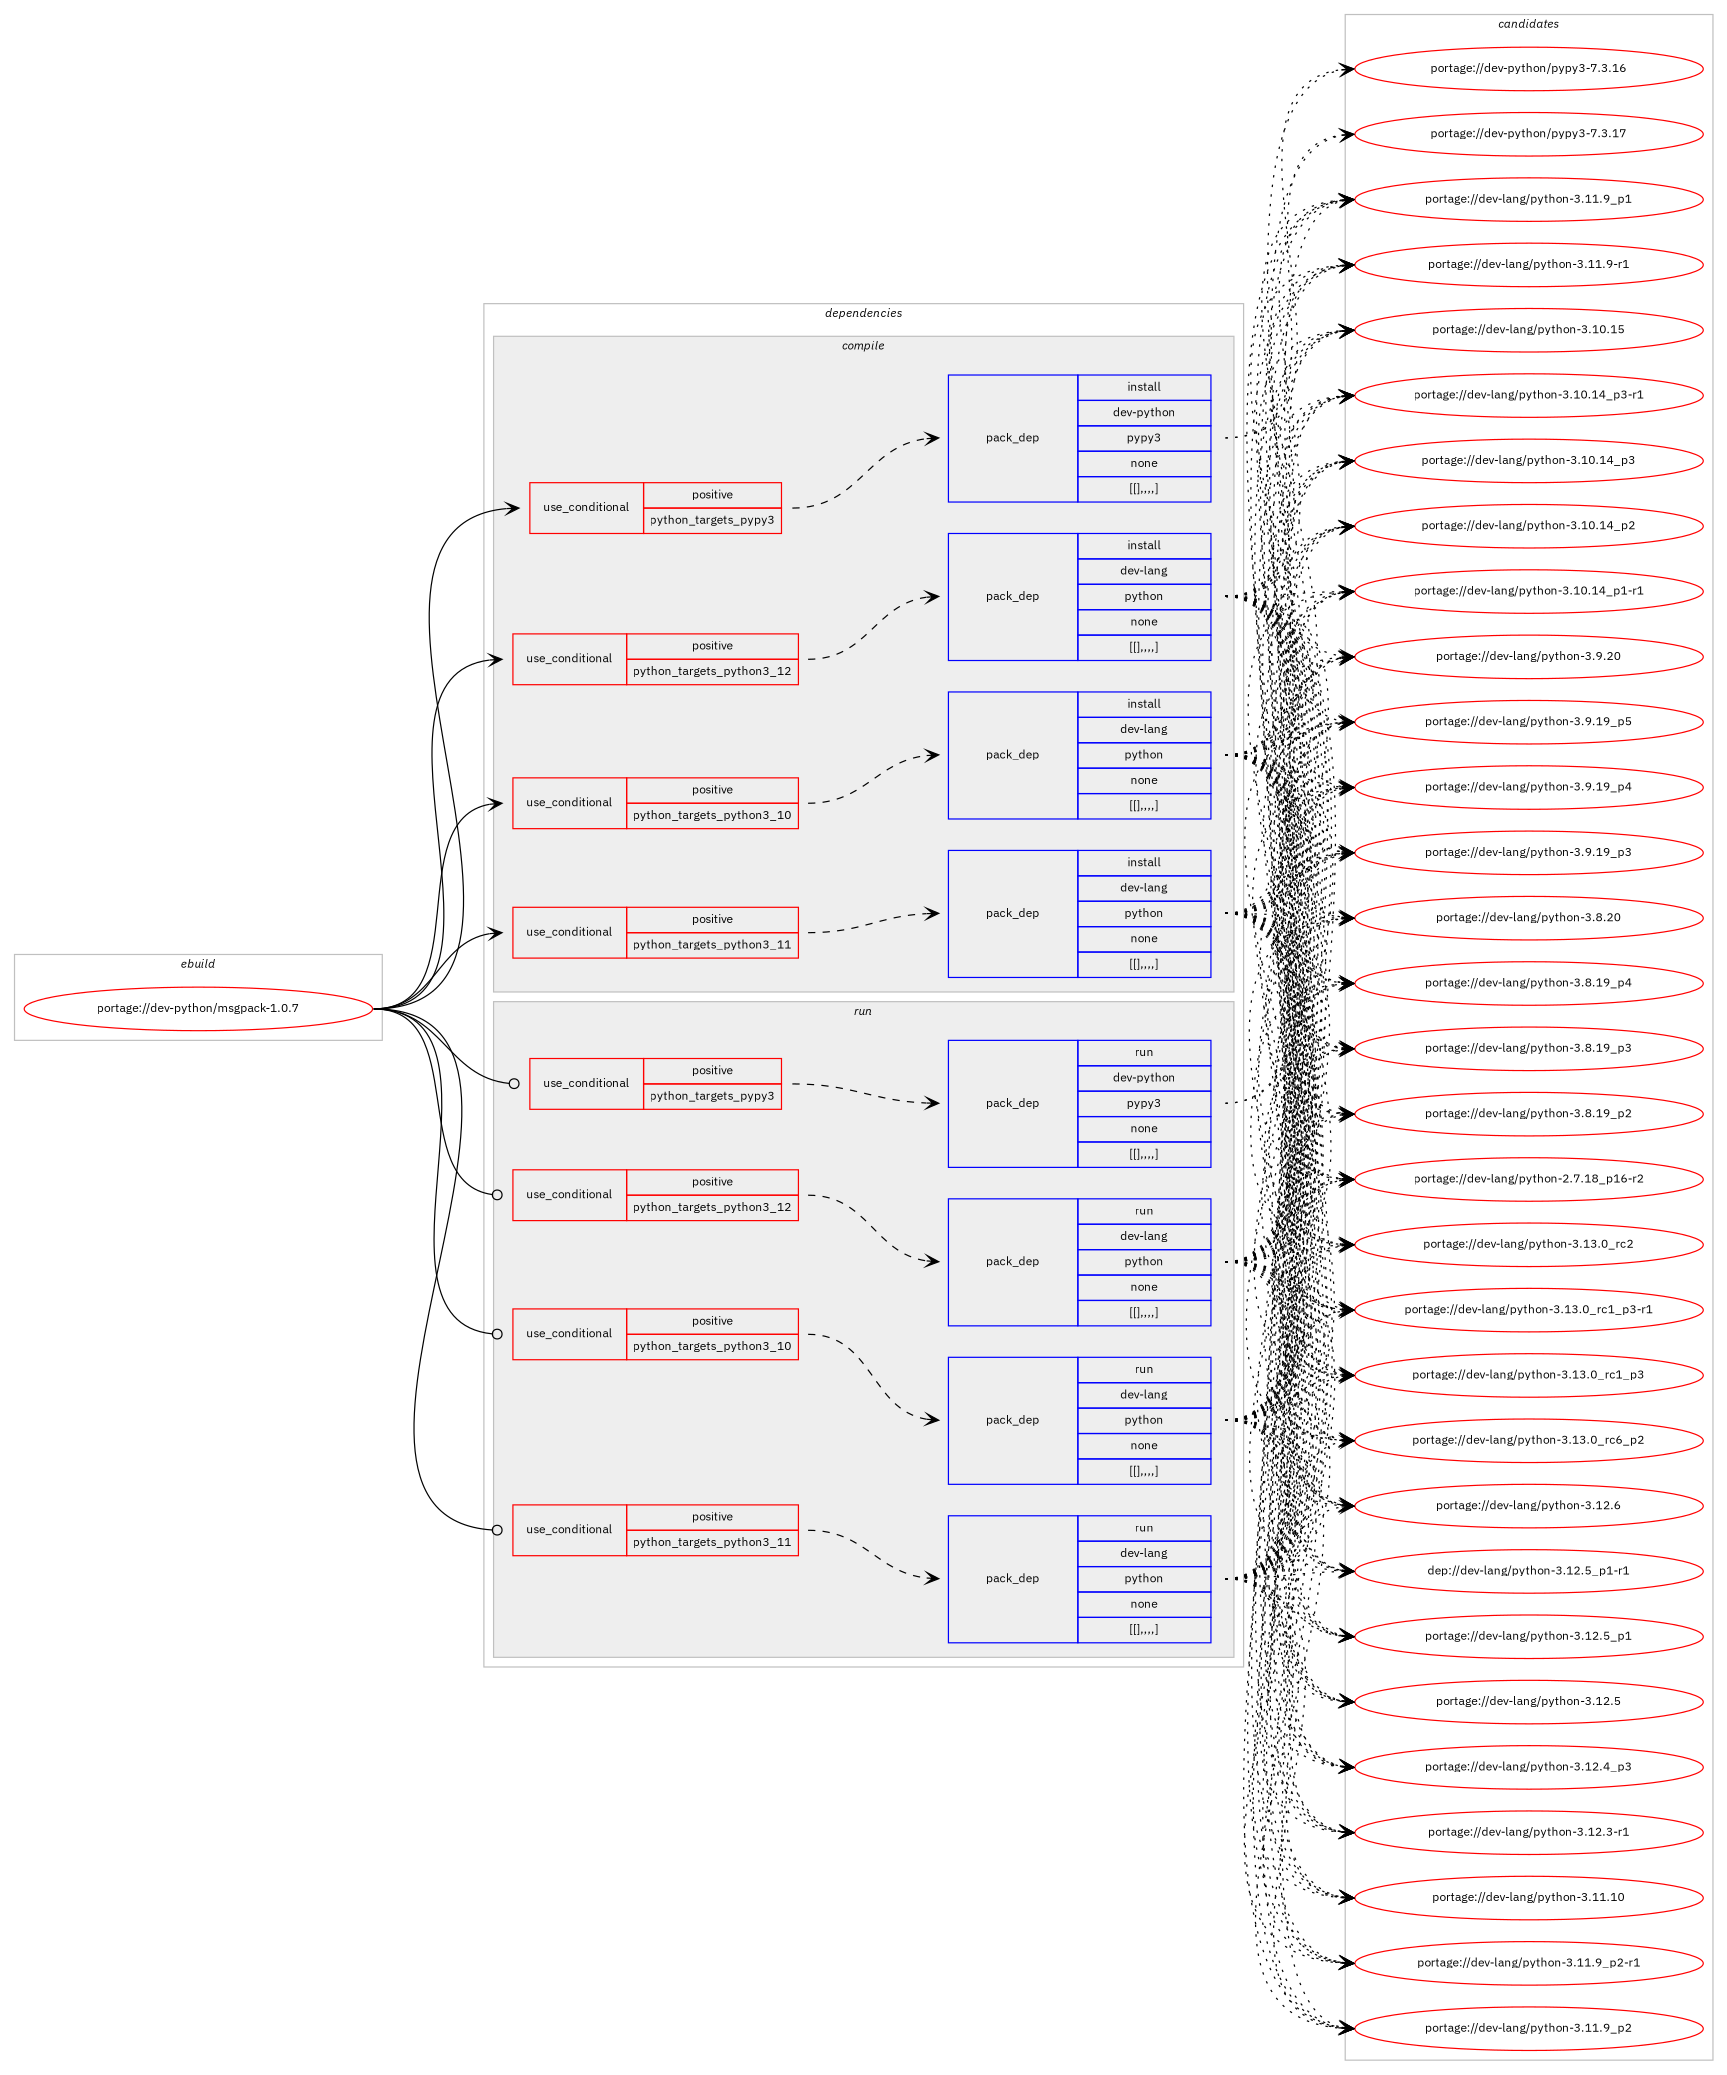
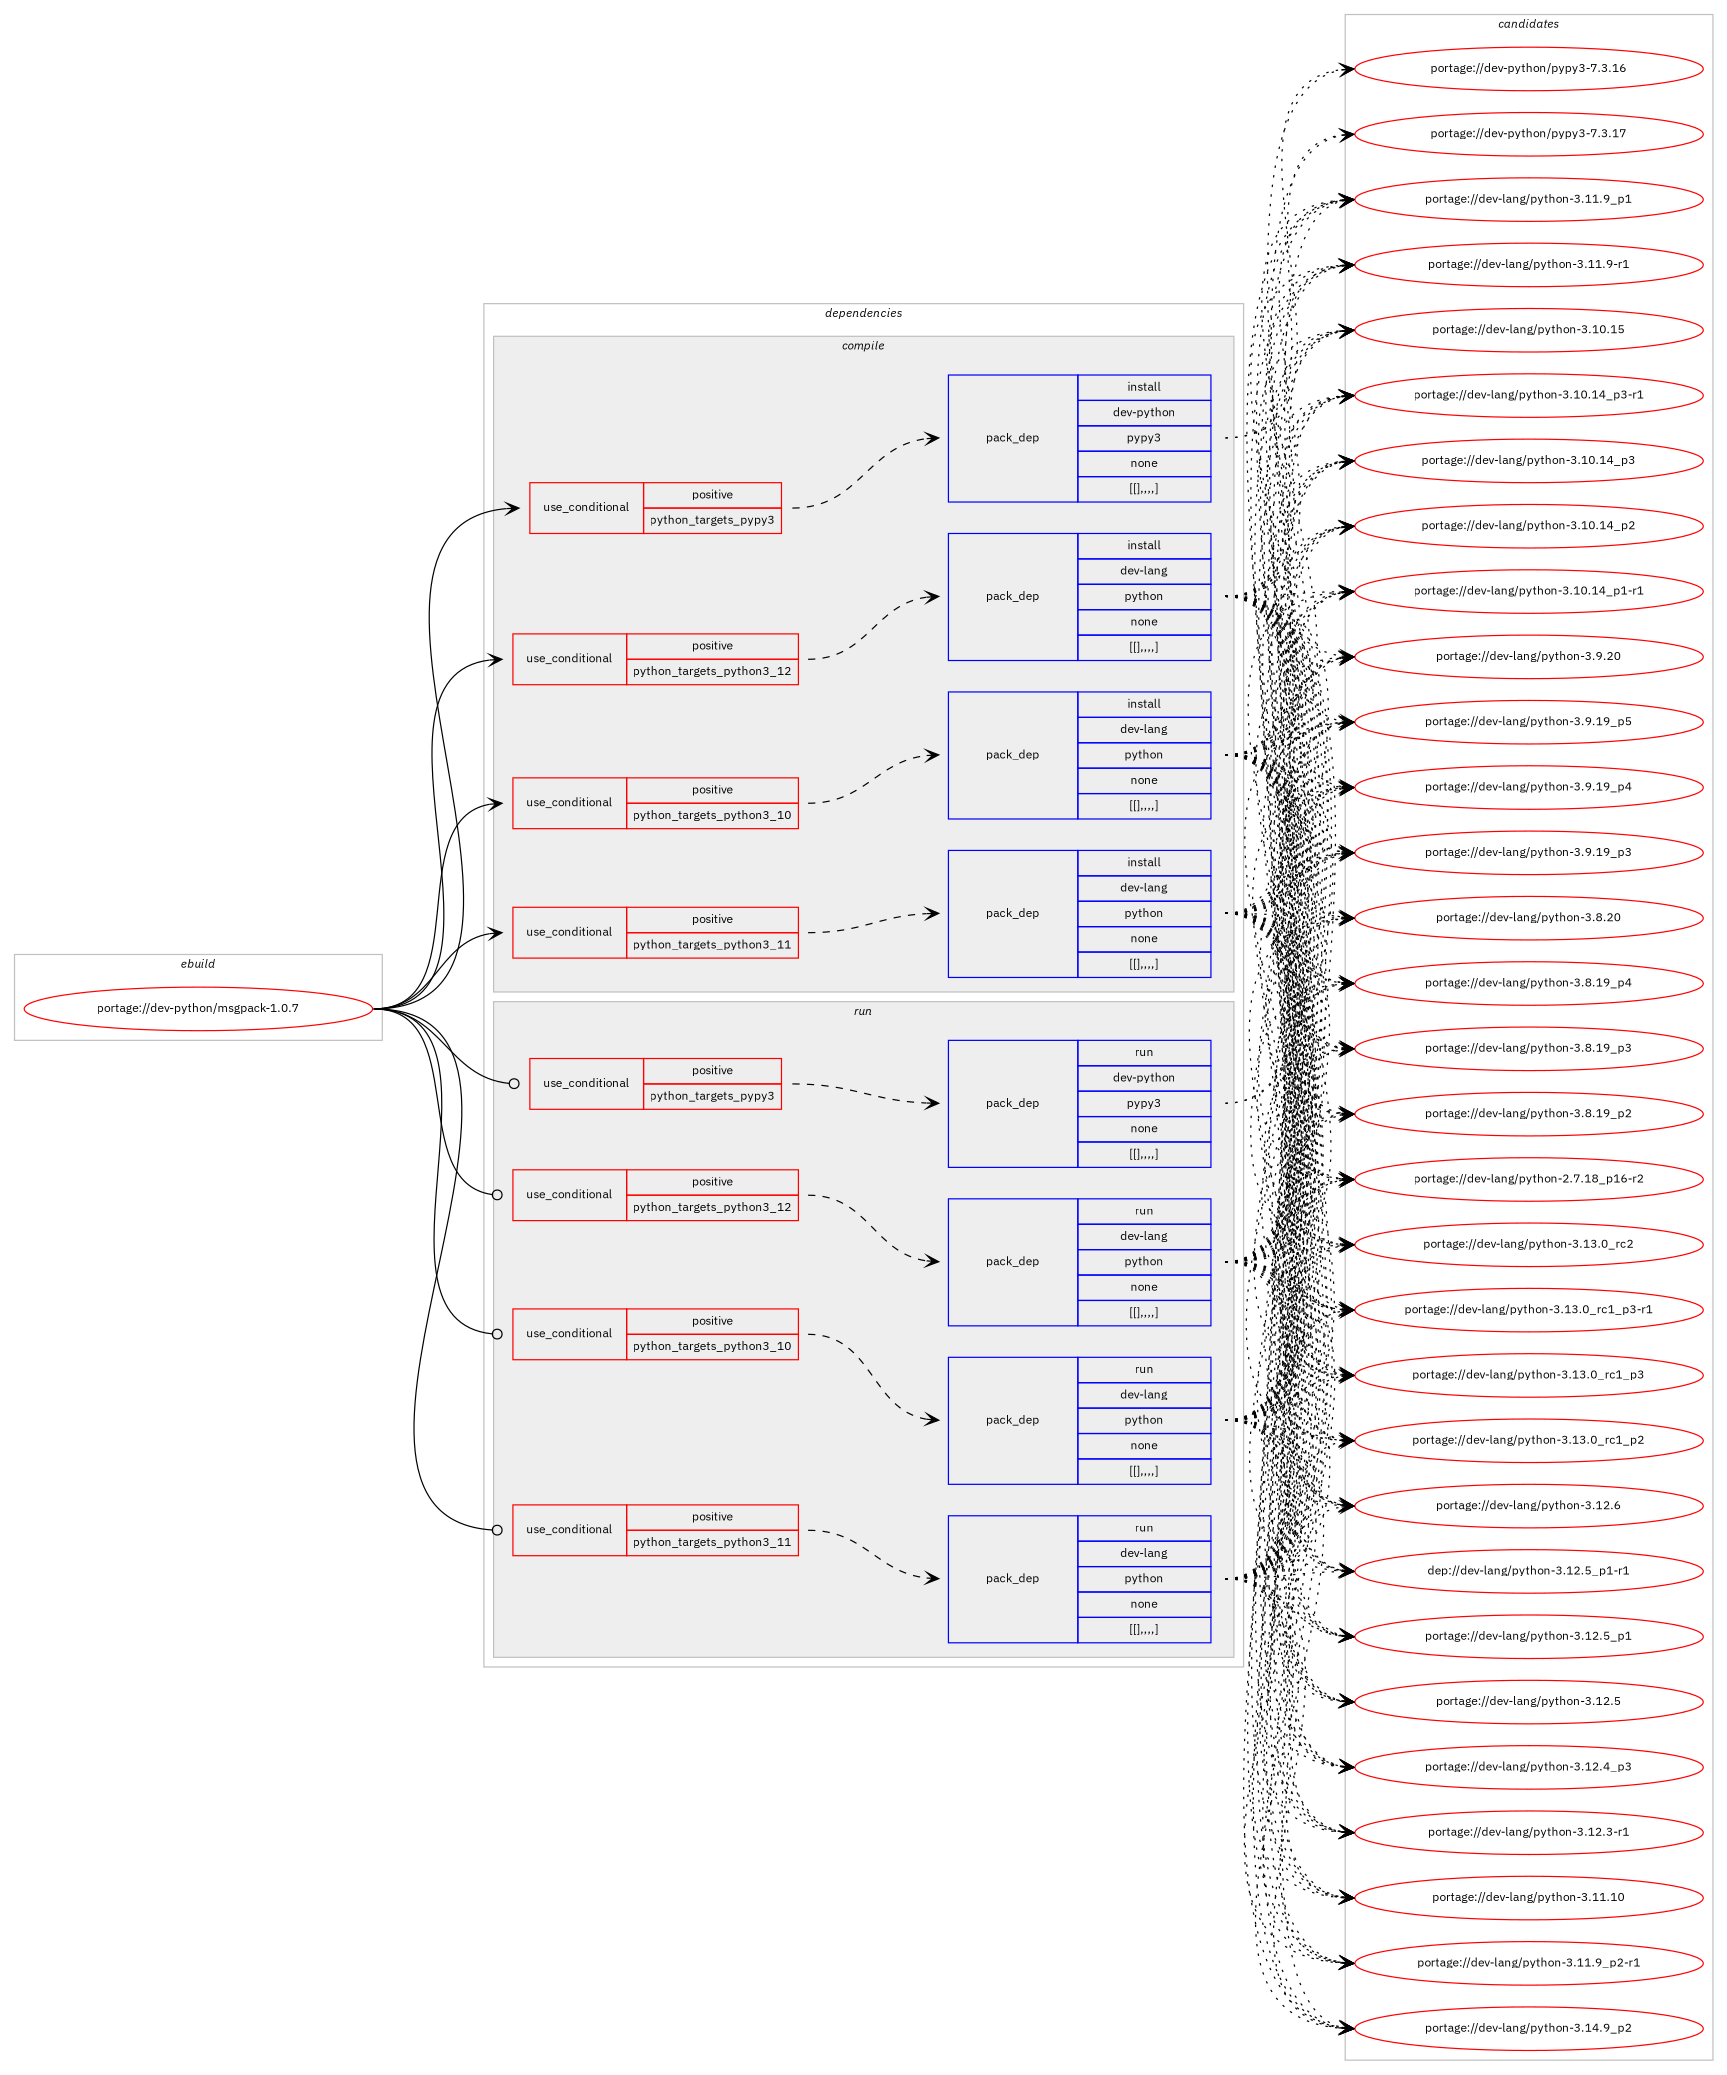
(1529, 1441) -> (1529, 1441)
(1529, 2029) -> (1529, 2029)
